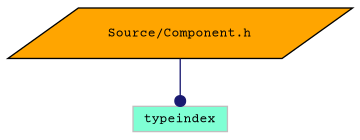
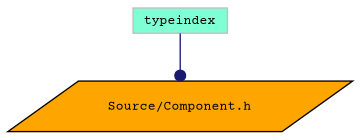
(180, 77) -> (180, 52)
